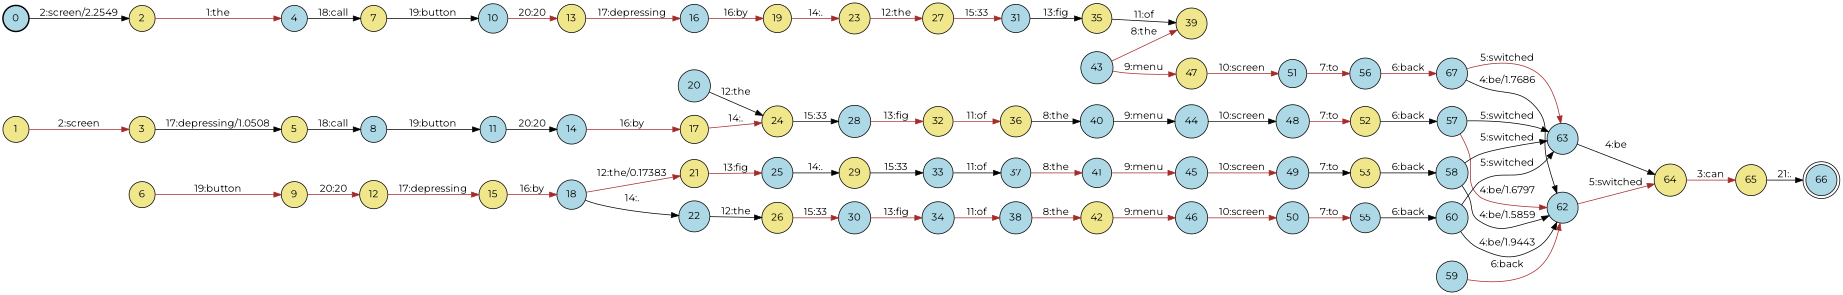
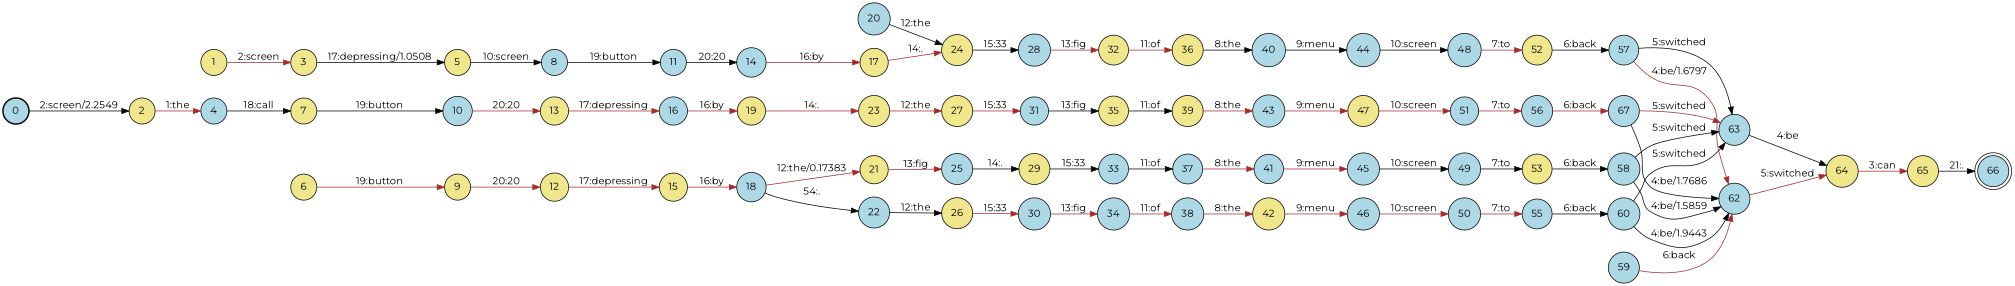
(1141, 47) -> (1224, 111)
(334, 124) -> (506, 57)
(1238, 173) -> (1410, 169)
(632, 199) -> (812, 192)
